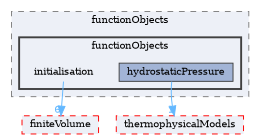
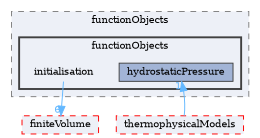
(171, 94) -> (185, 103)
